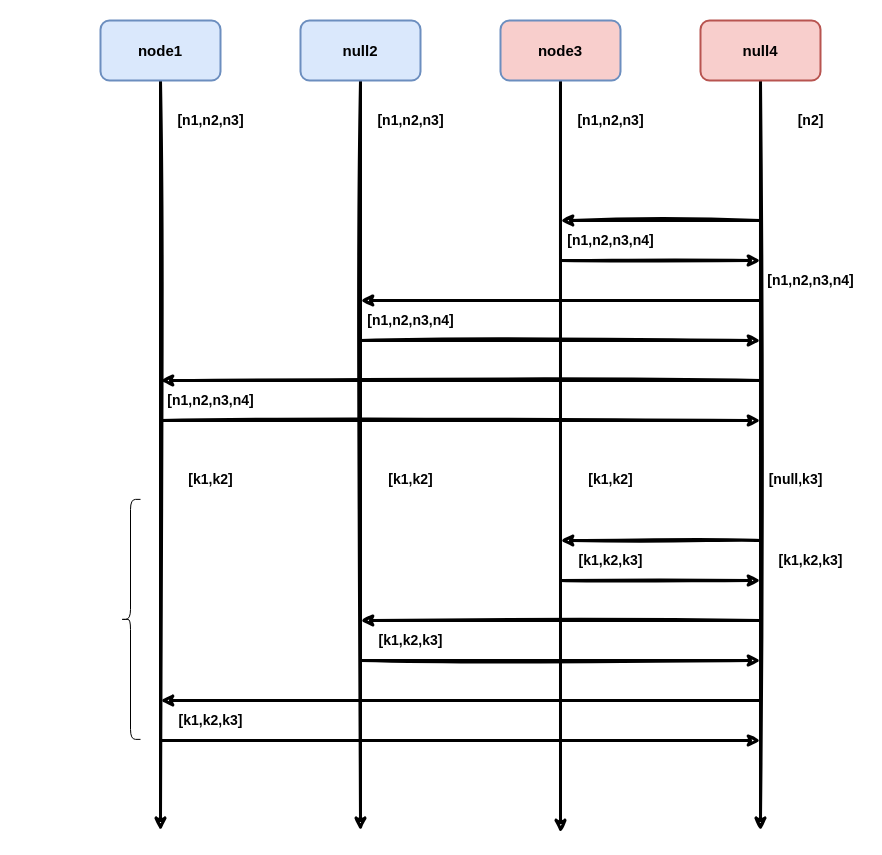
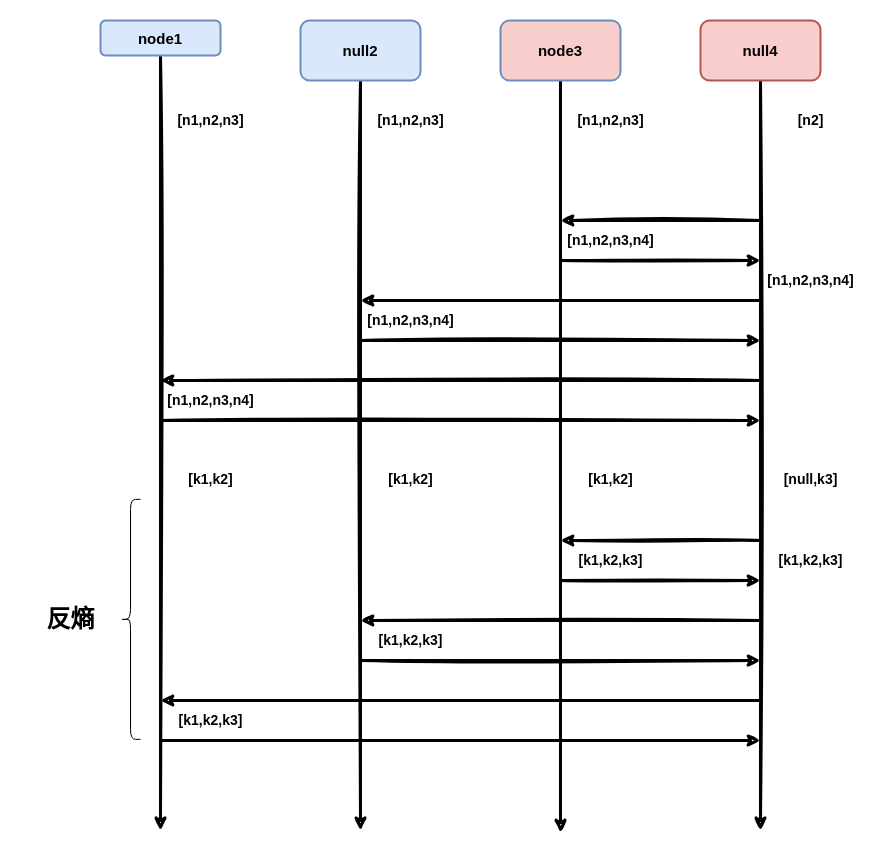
(161, 51) -> (161, 38)
(796, 479) -> (811, 479)
none -> (71, 619)
